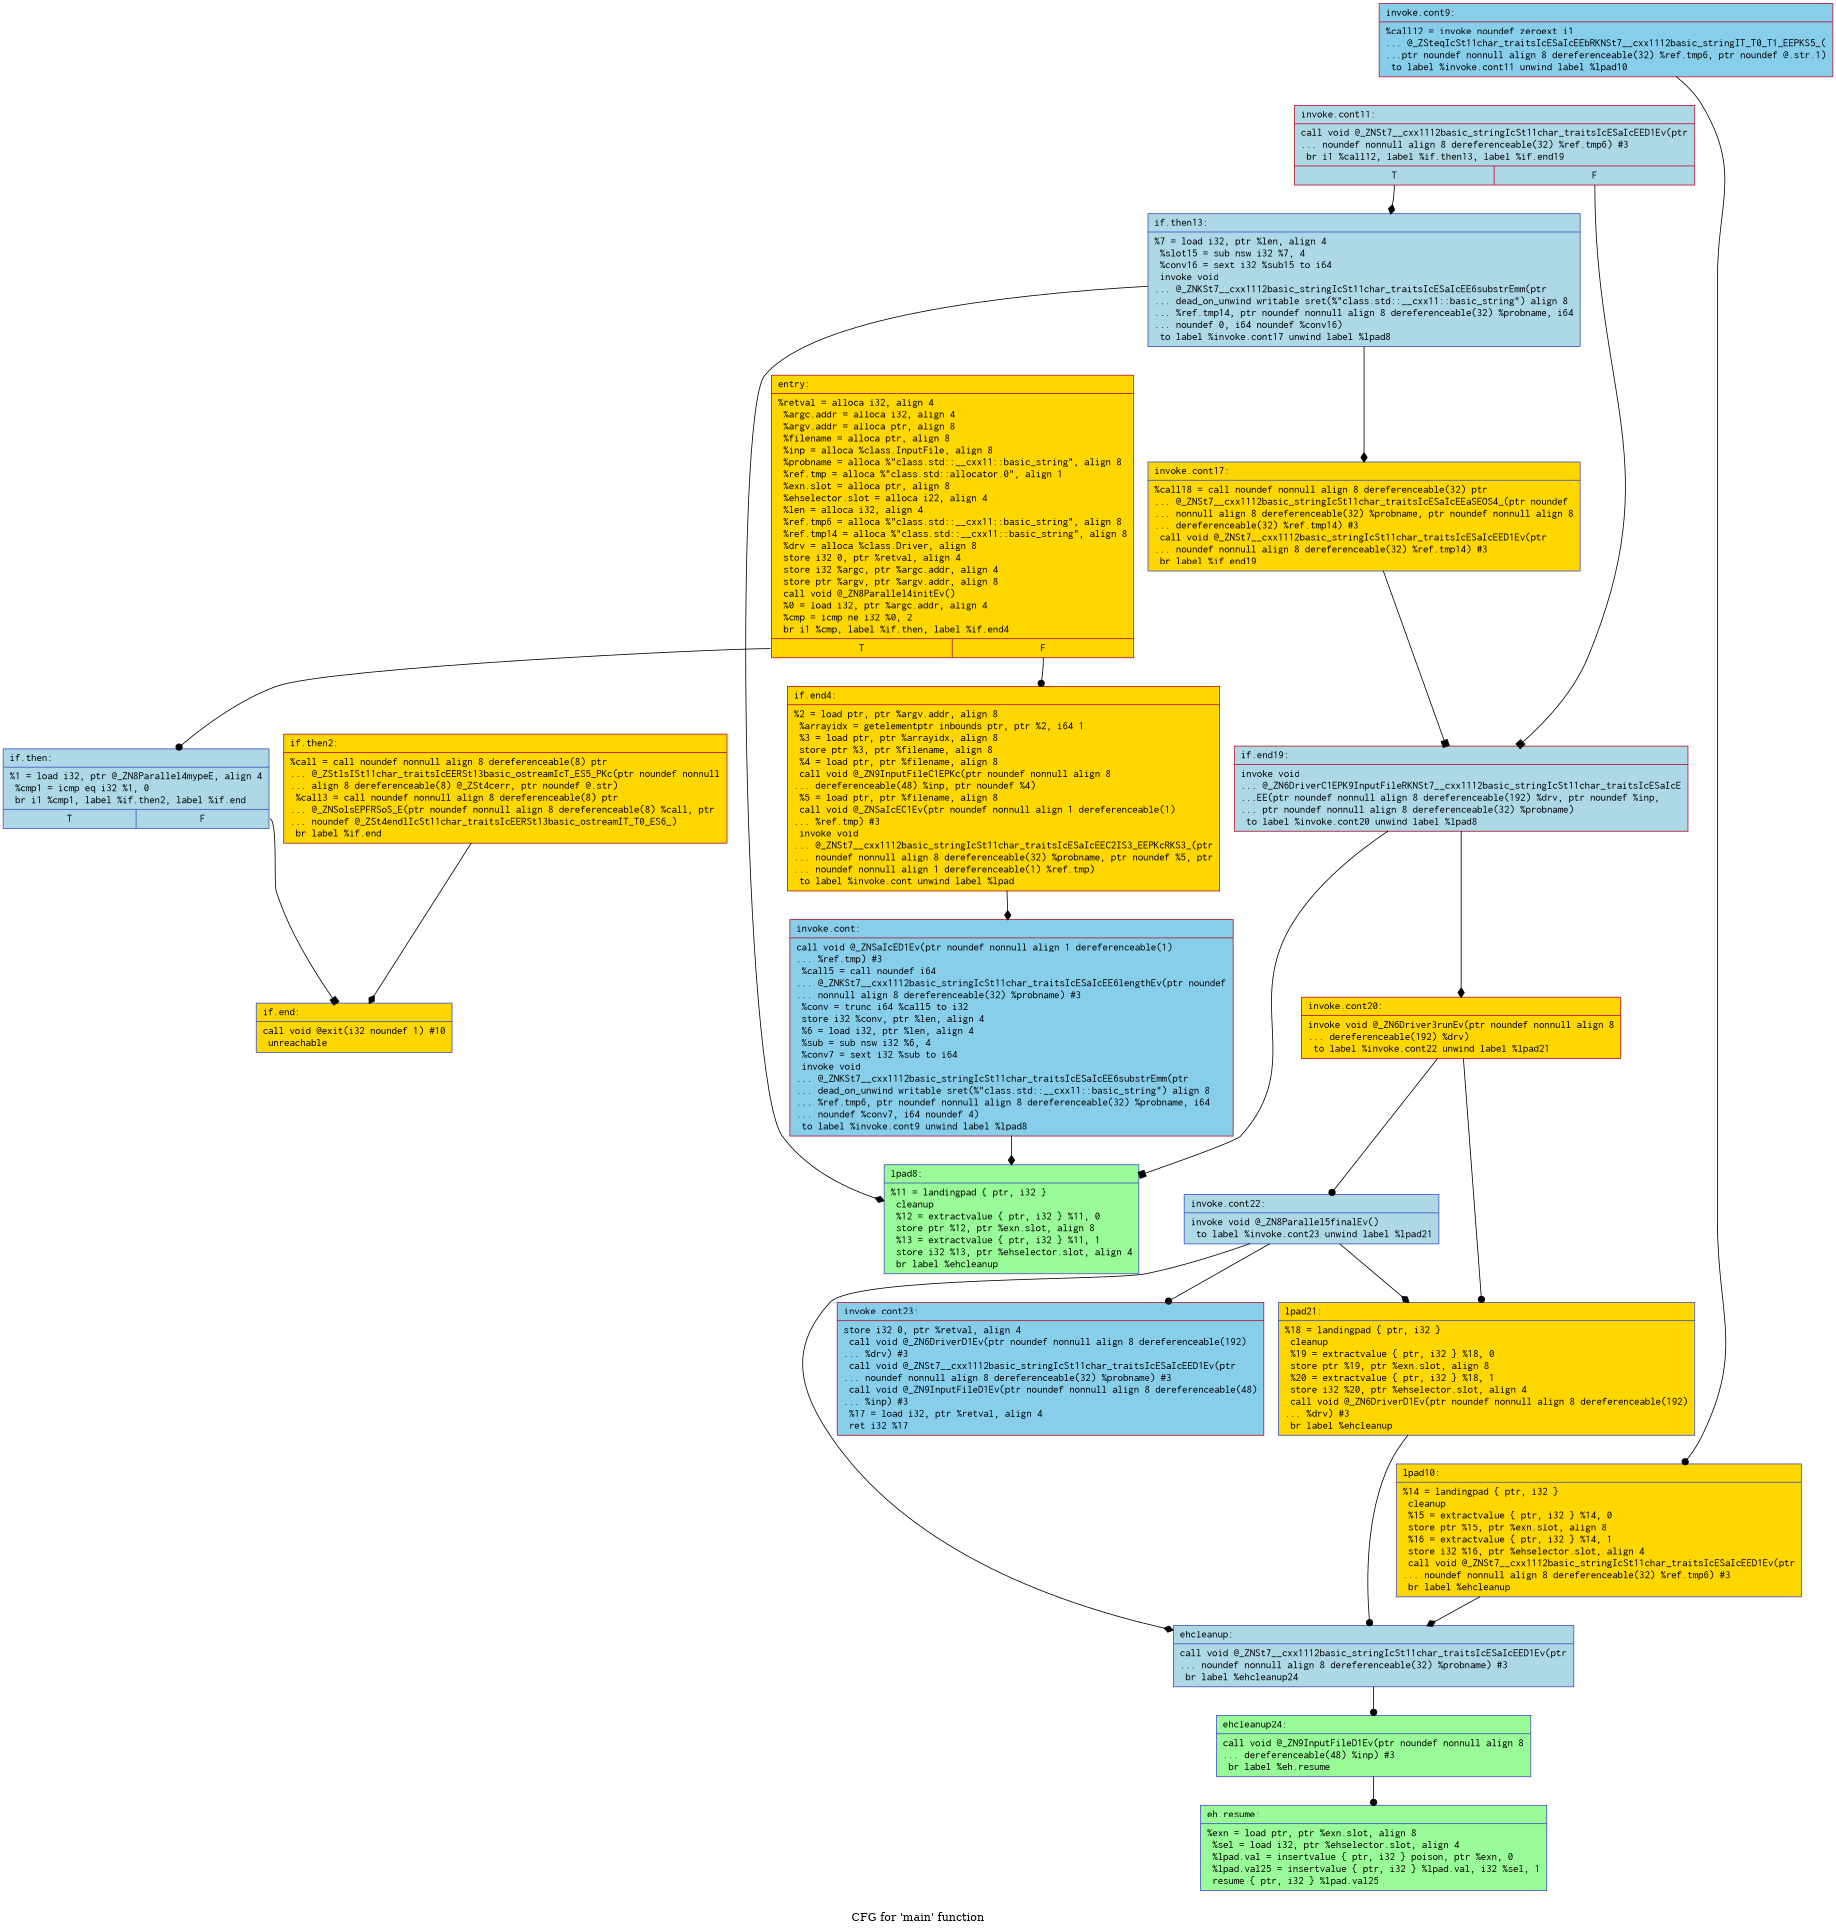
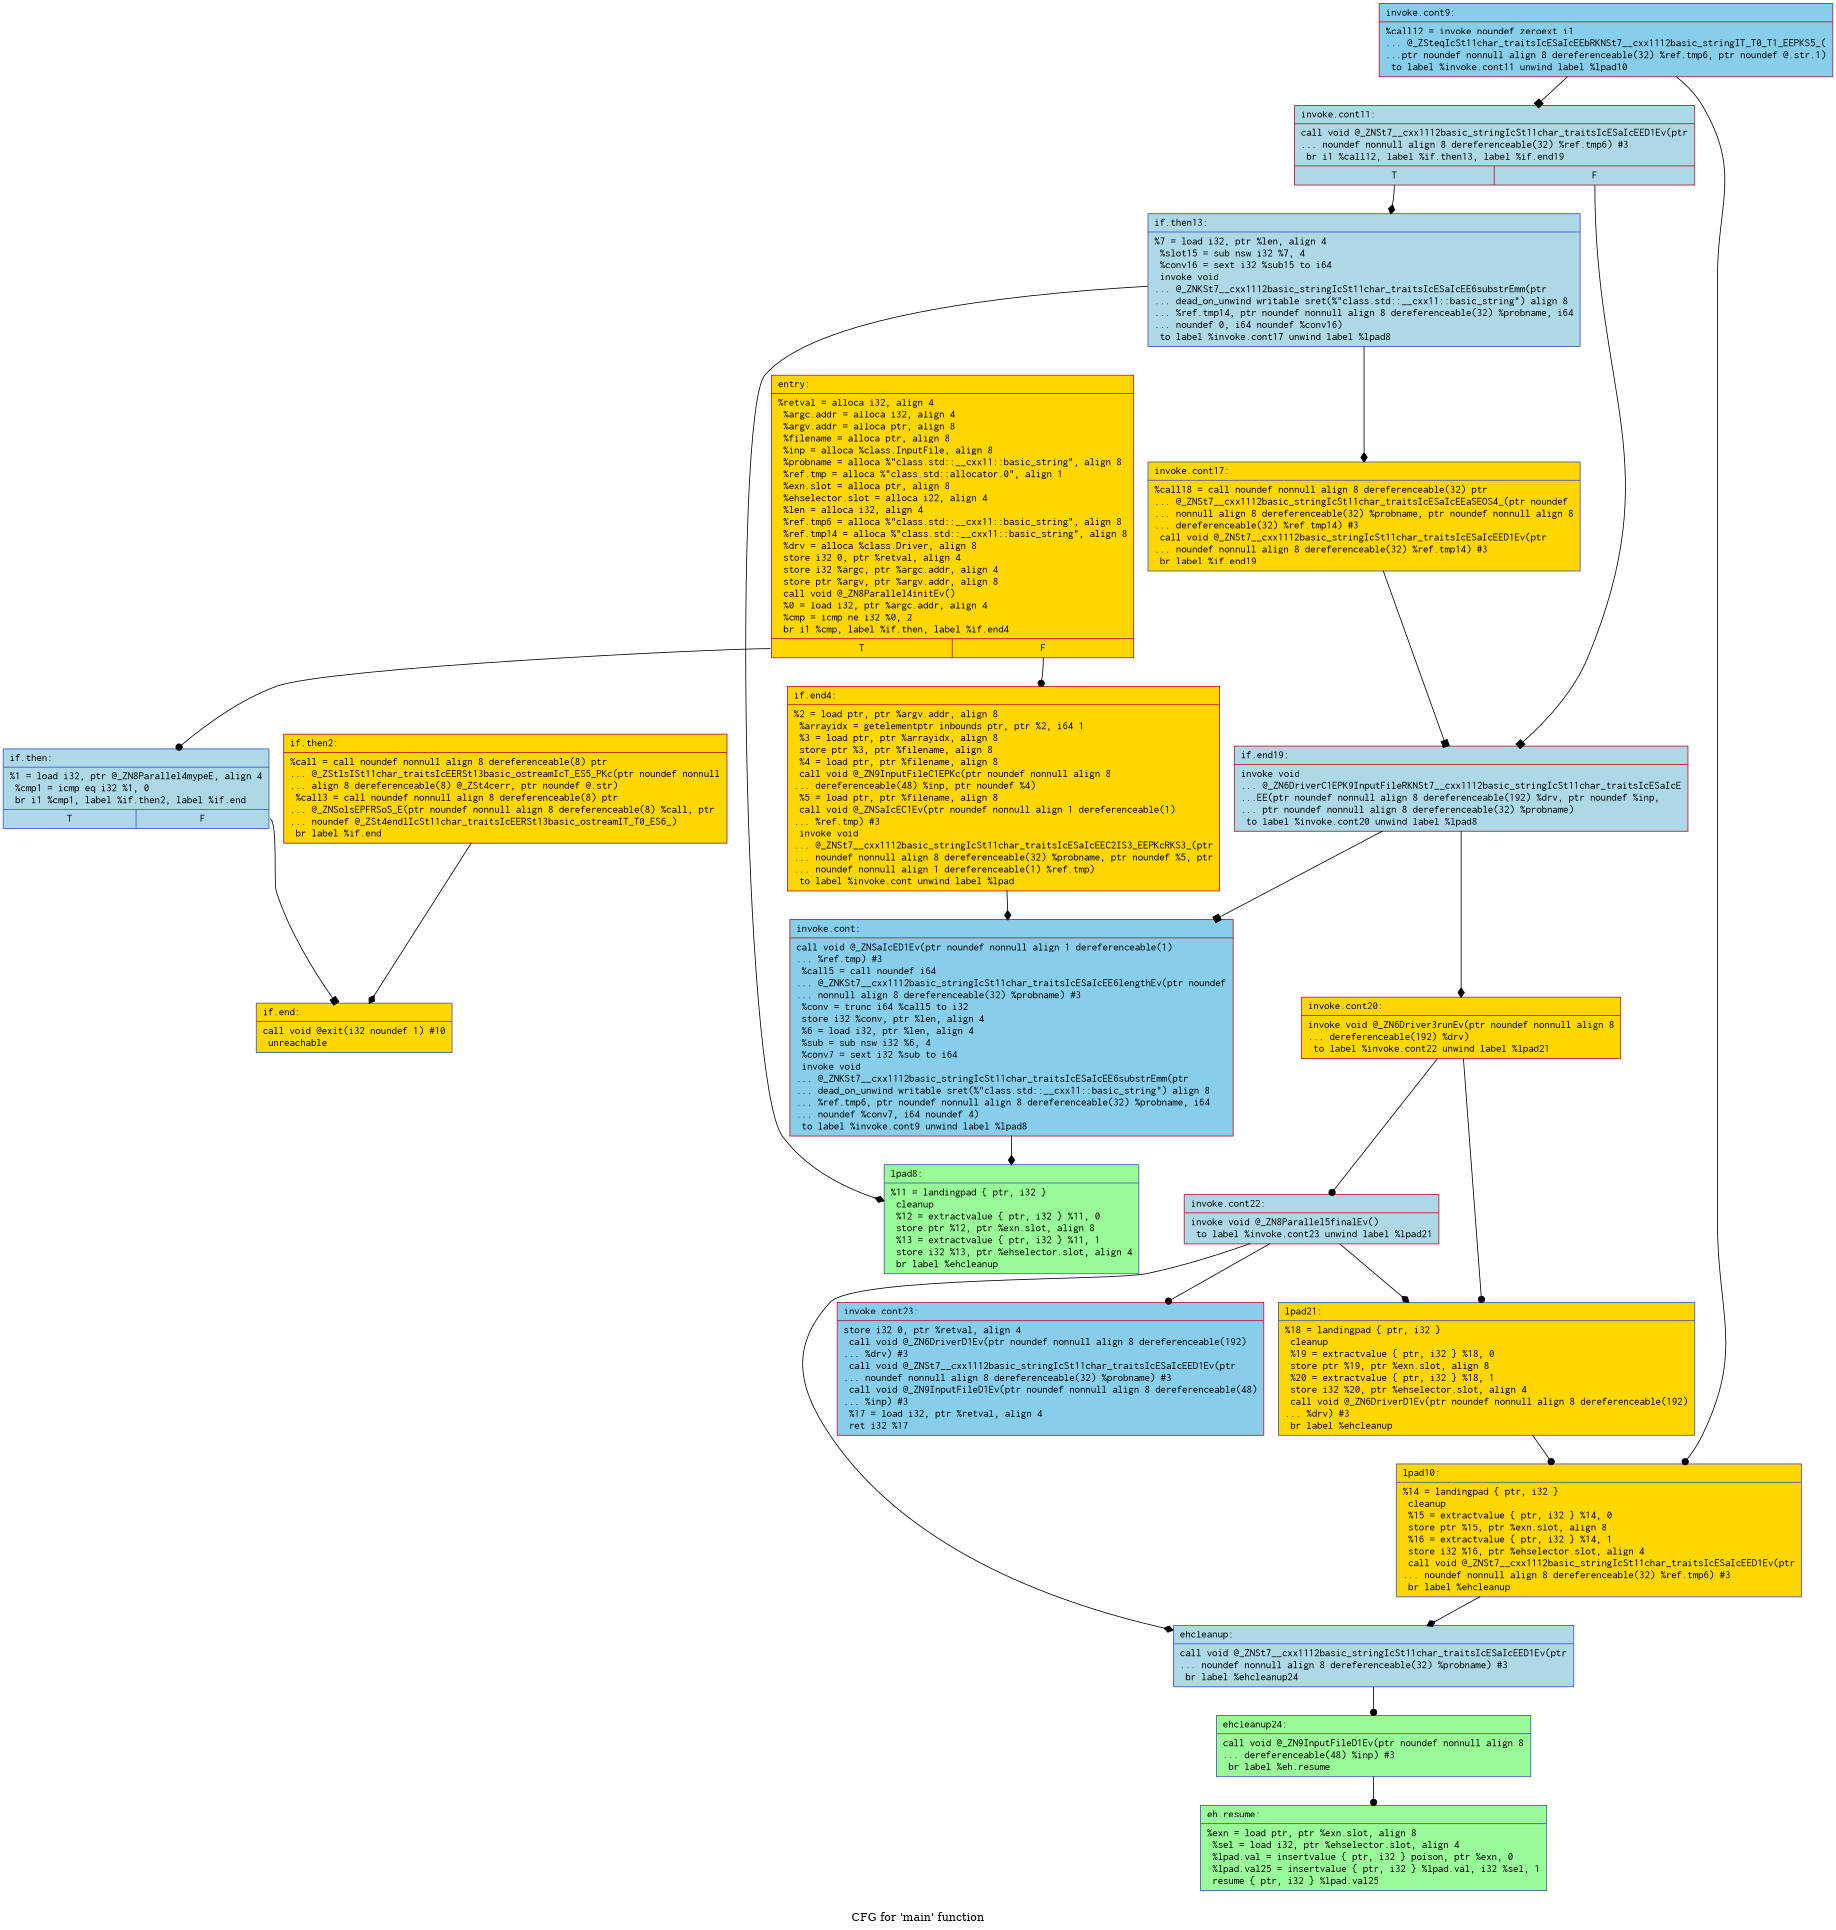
none -> (1555, 88)
(1272, 1015) -> (1302, 873)
(1312, 1219) -> (1312, 1219)
(1372, 1523) -> (1541, 1447)
